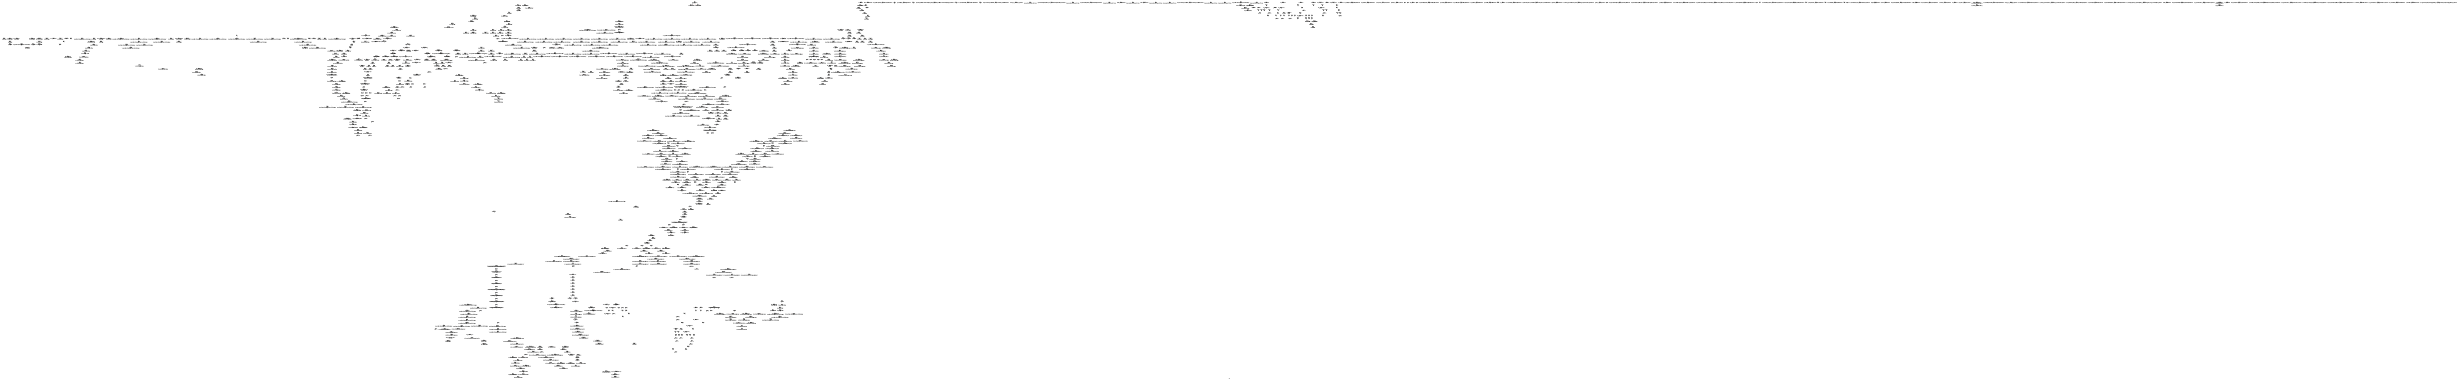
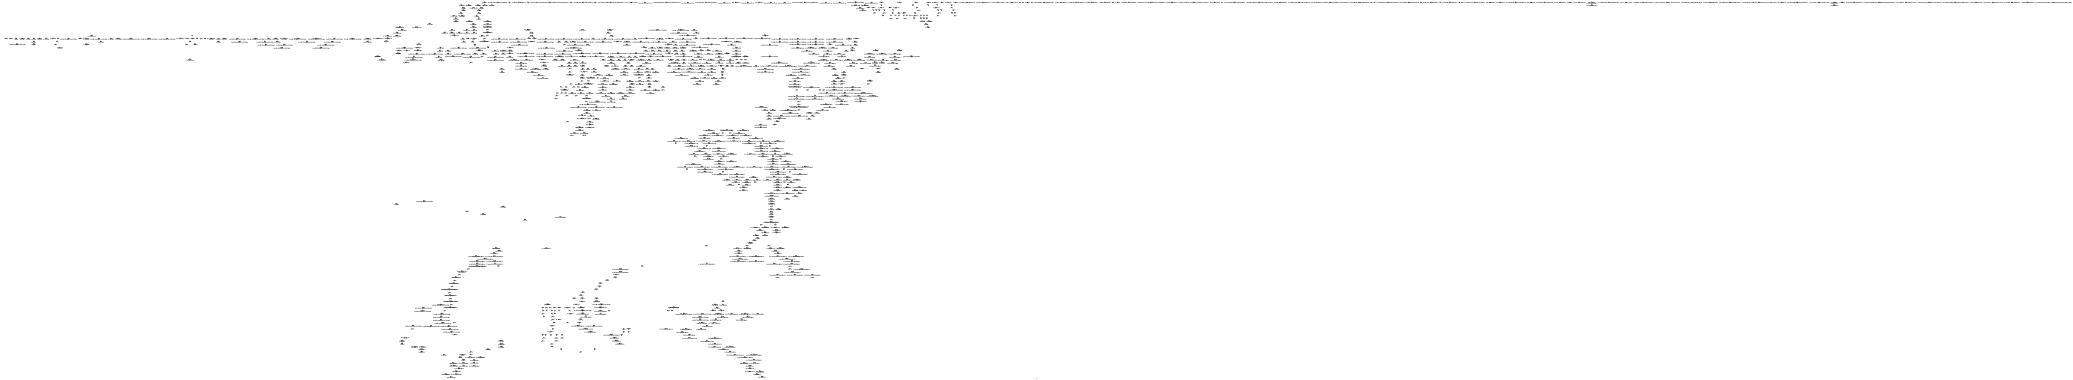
none -> (197, 39)
none -> (693, 51)
(455, 81) -> none
